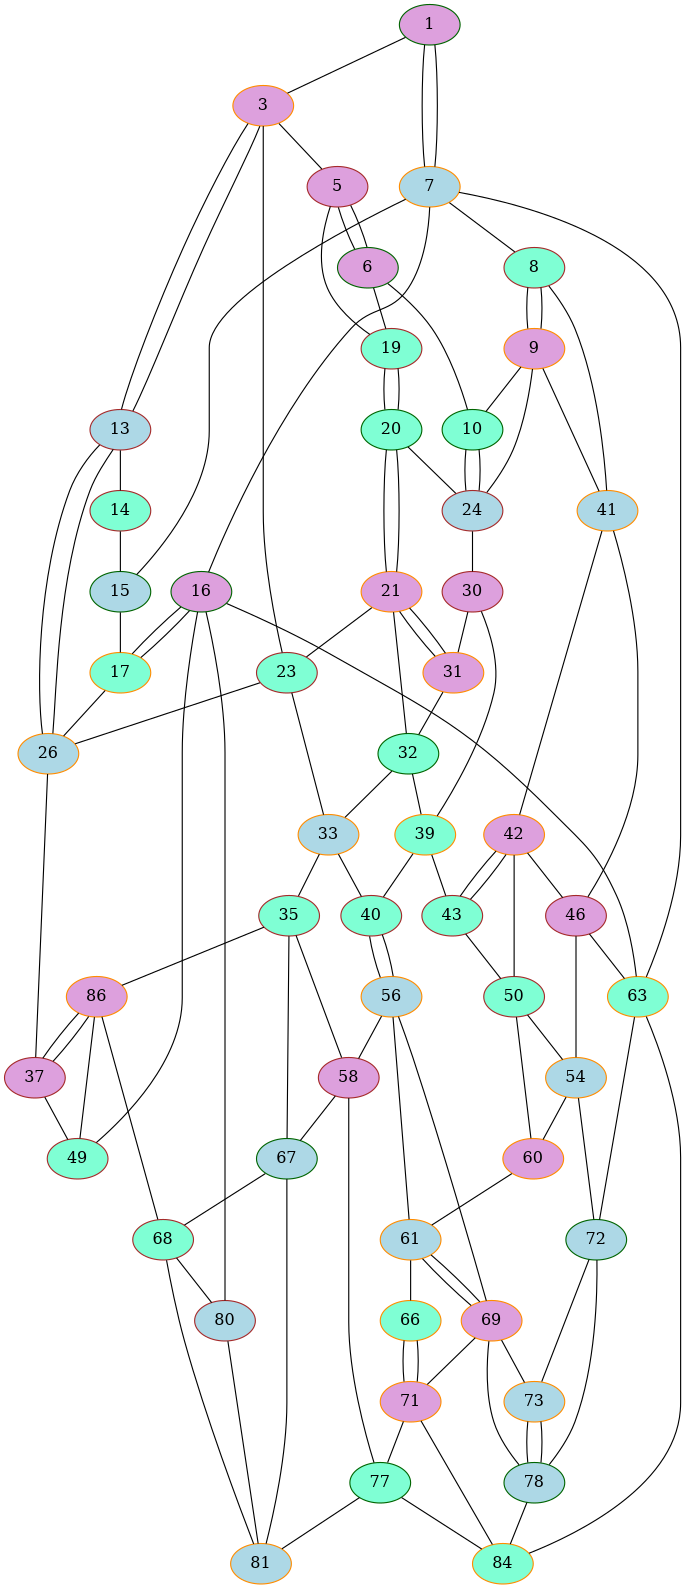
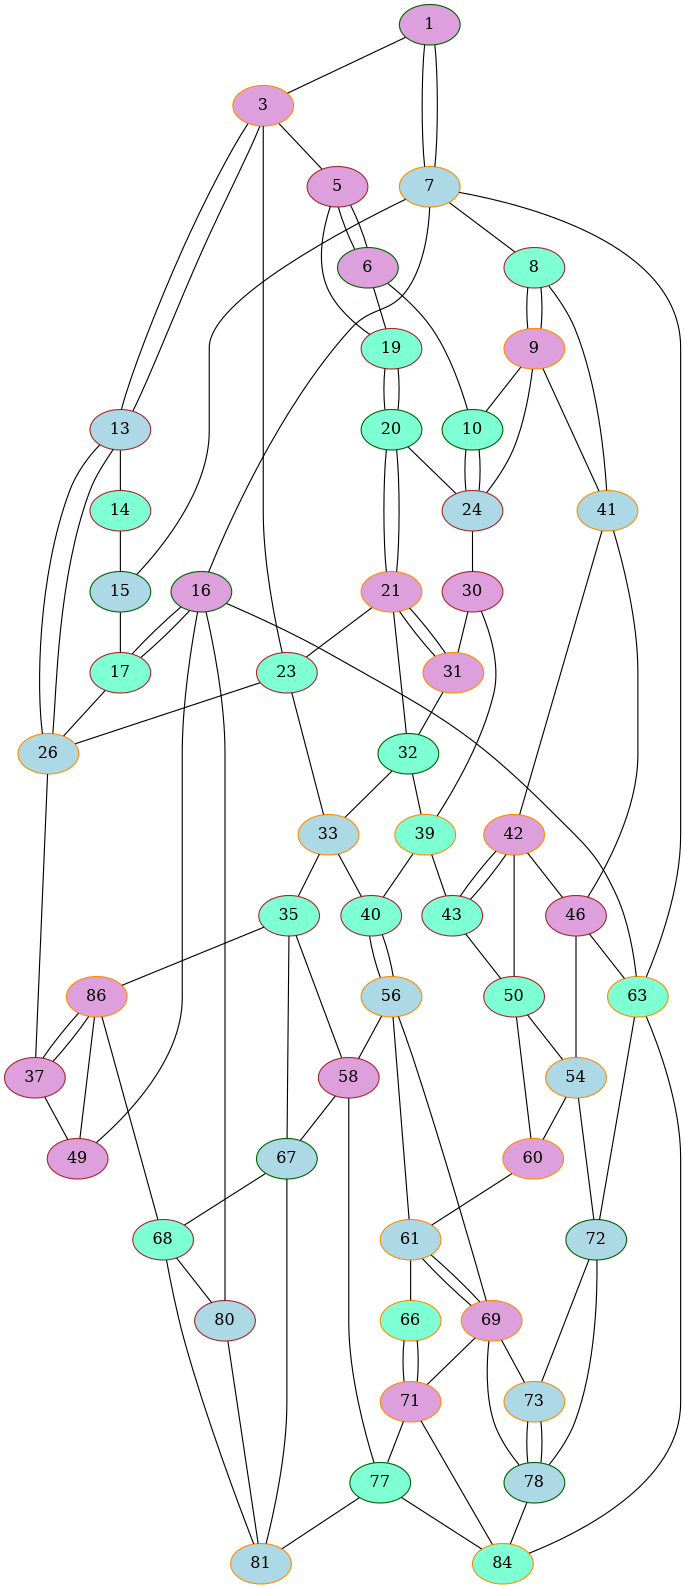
(120, 673) -> (120, 673)
(78, 1159) -> (78, 1159)
